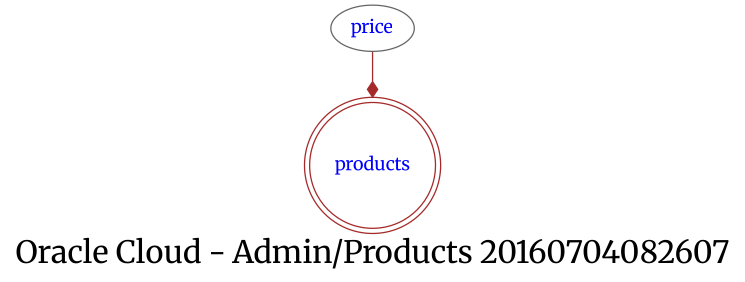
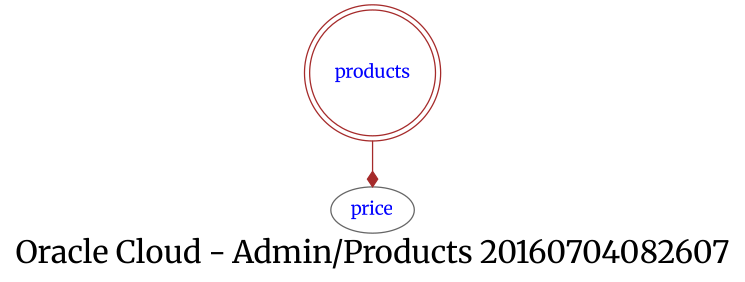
(373, 67) -> (373, 156)
